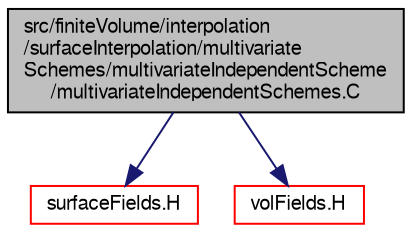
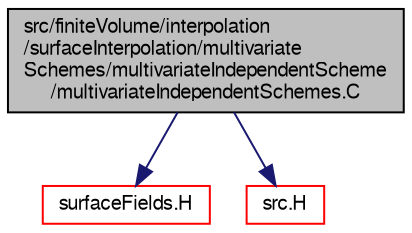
(299, 205) -> (285, 205)
